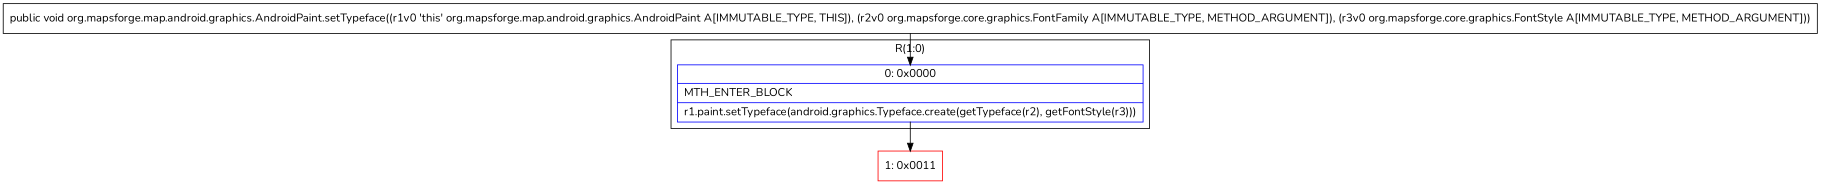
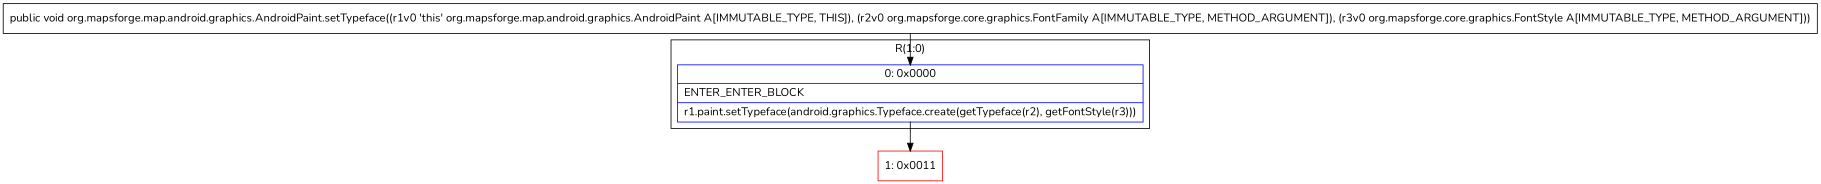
(739, 93) -> (744, 93)
